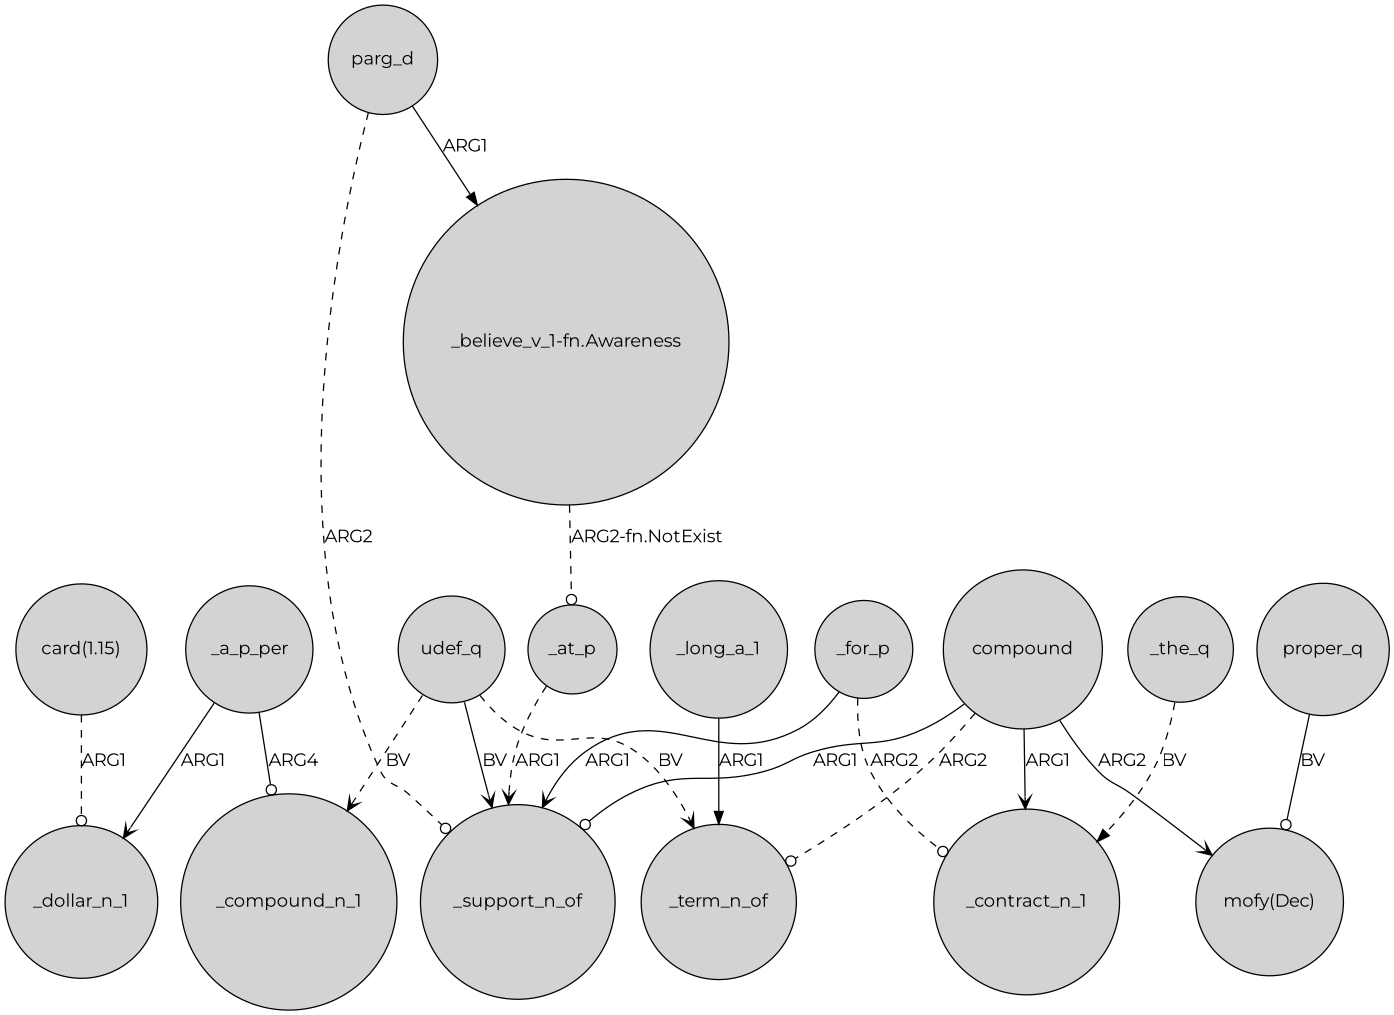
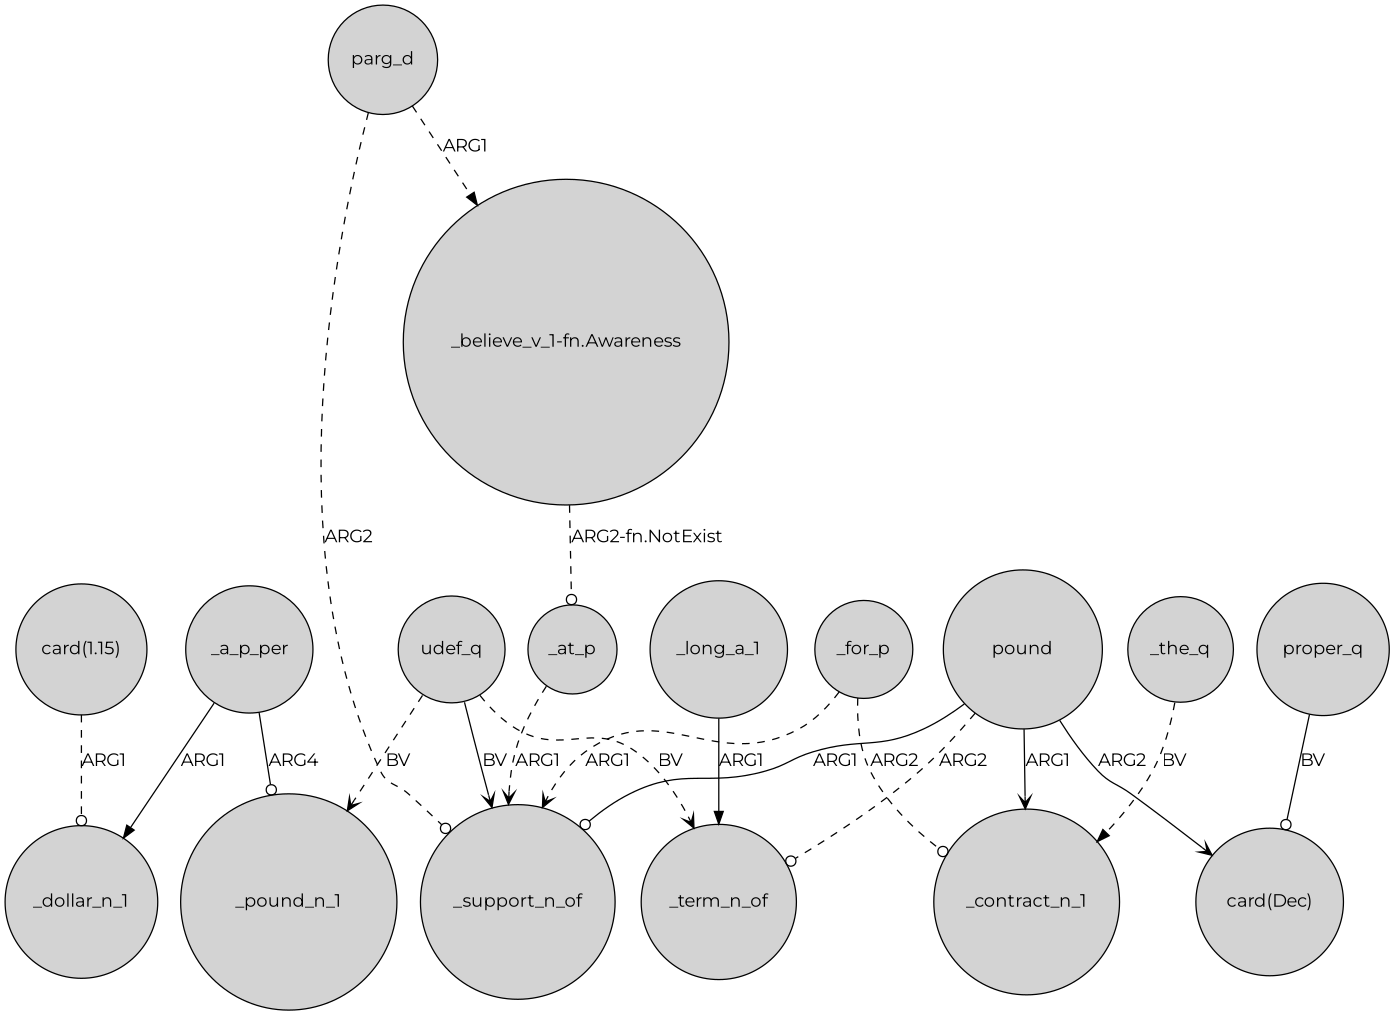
(441, 150) -> (441, 150)
(1023, 649) -> (1023, 649)
(690, 736) -> (690, 736)
(172, 765) -> (172, 765)
(289, 902) -> (289, 902)
(1270, 902) -> (1270, 902)
